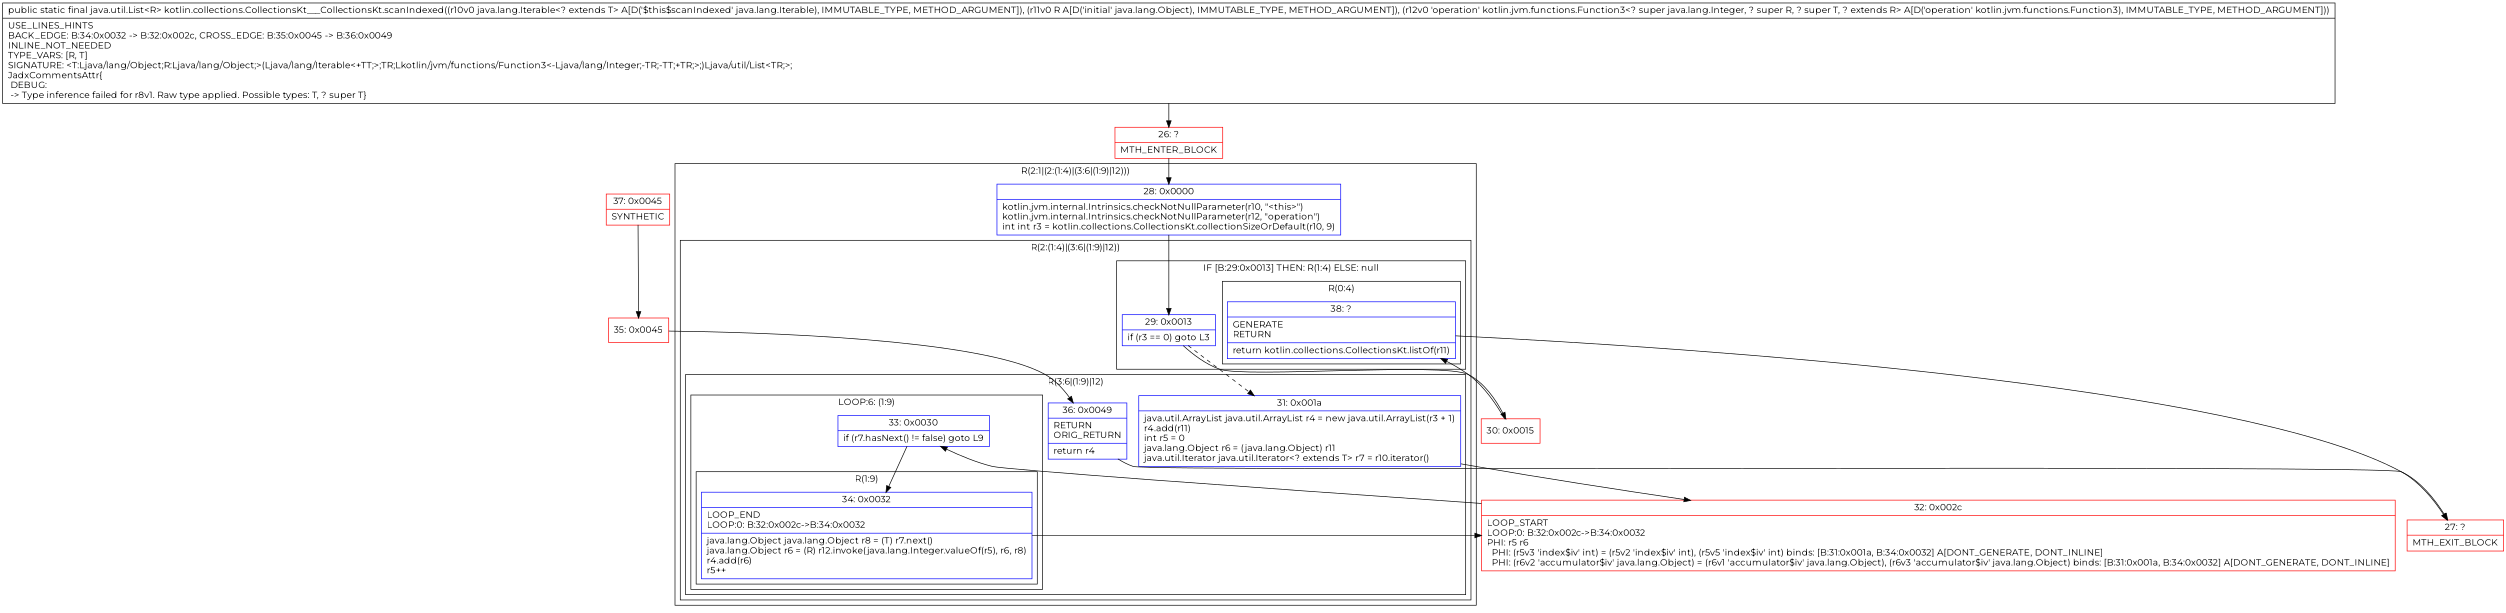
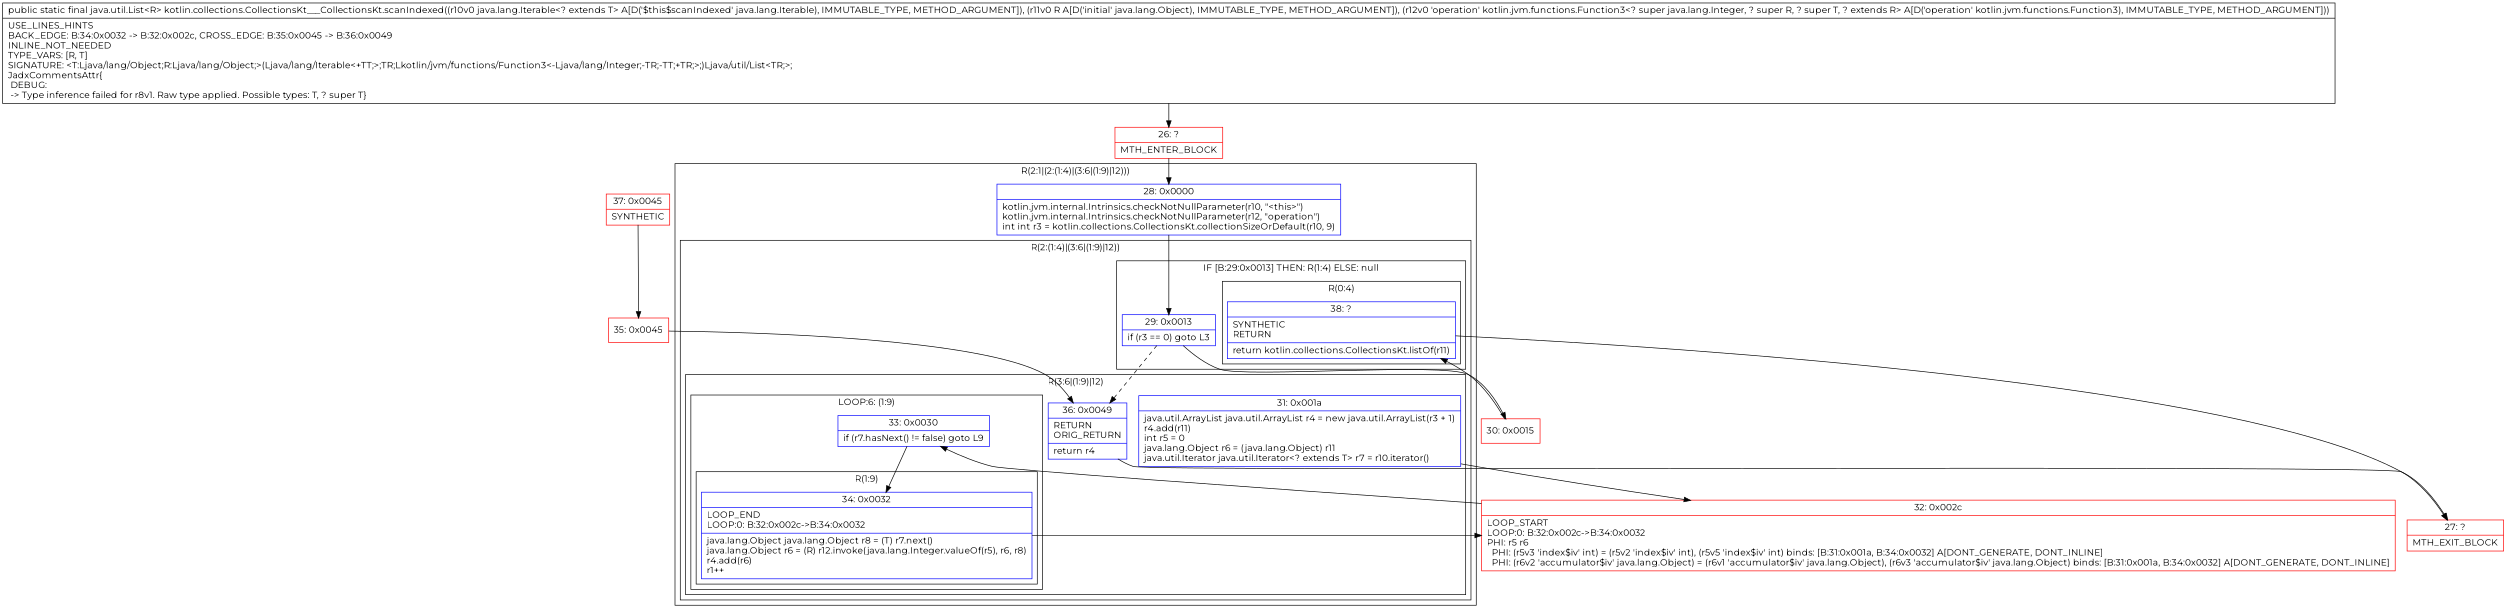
(1258, 325) -> (1259, 325)
(1232, 379) -> (1141, 365)
(717, 571) -> (716, 571)
